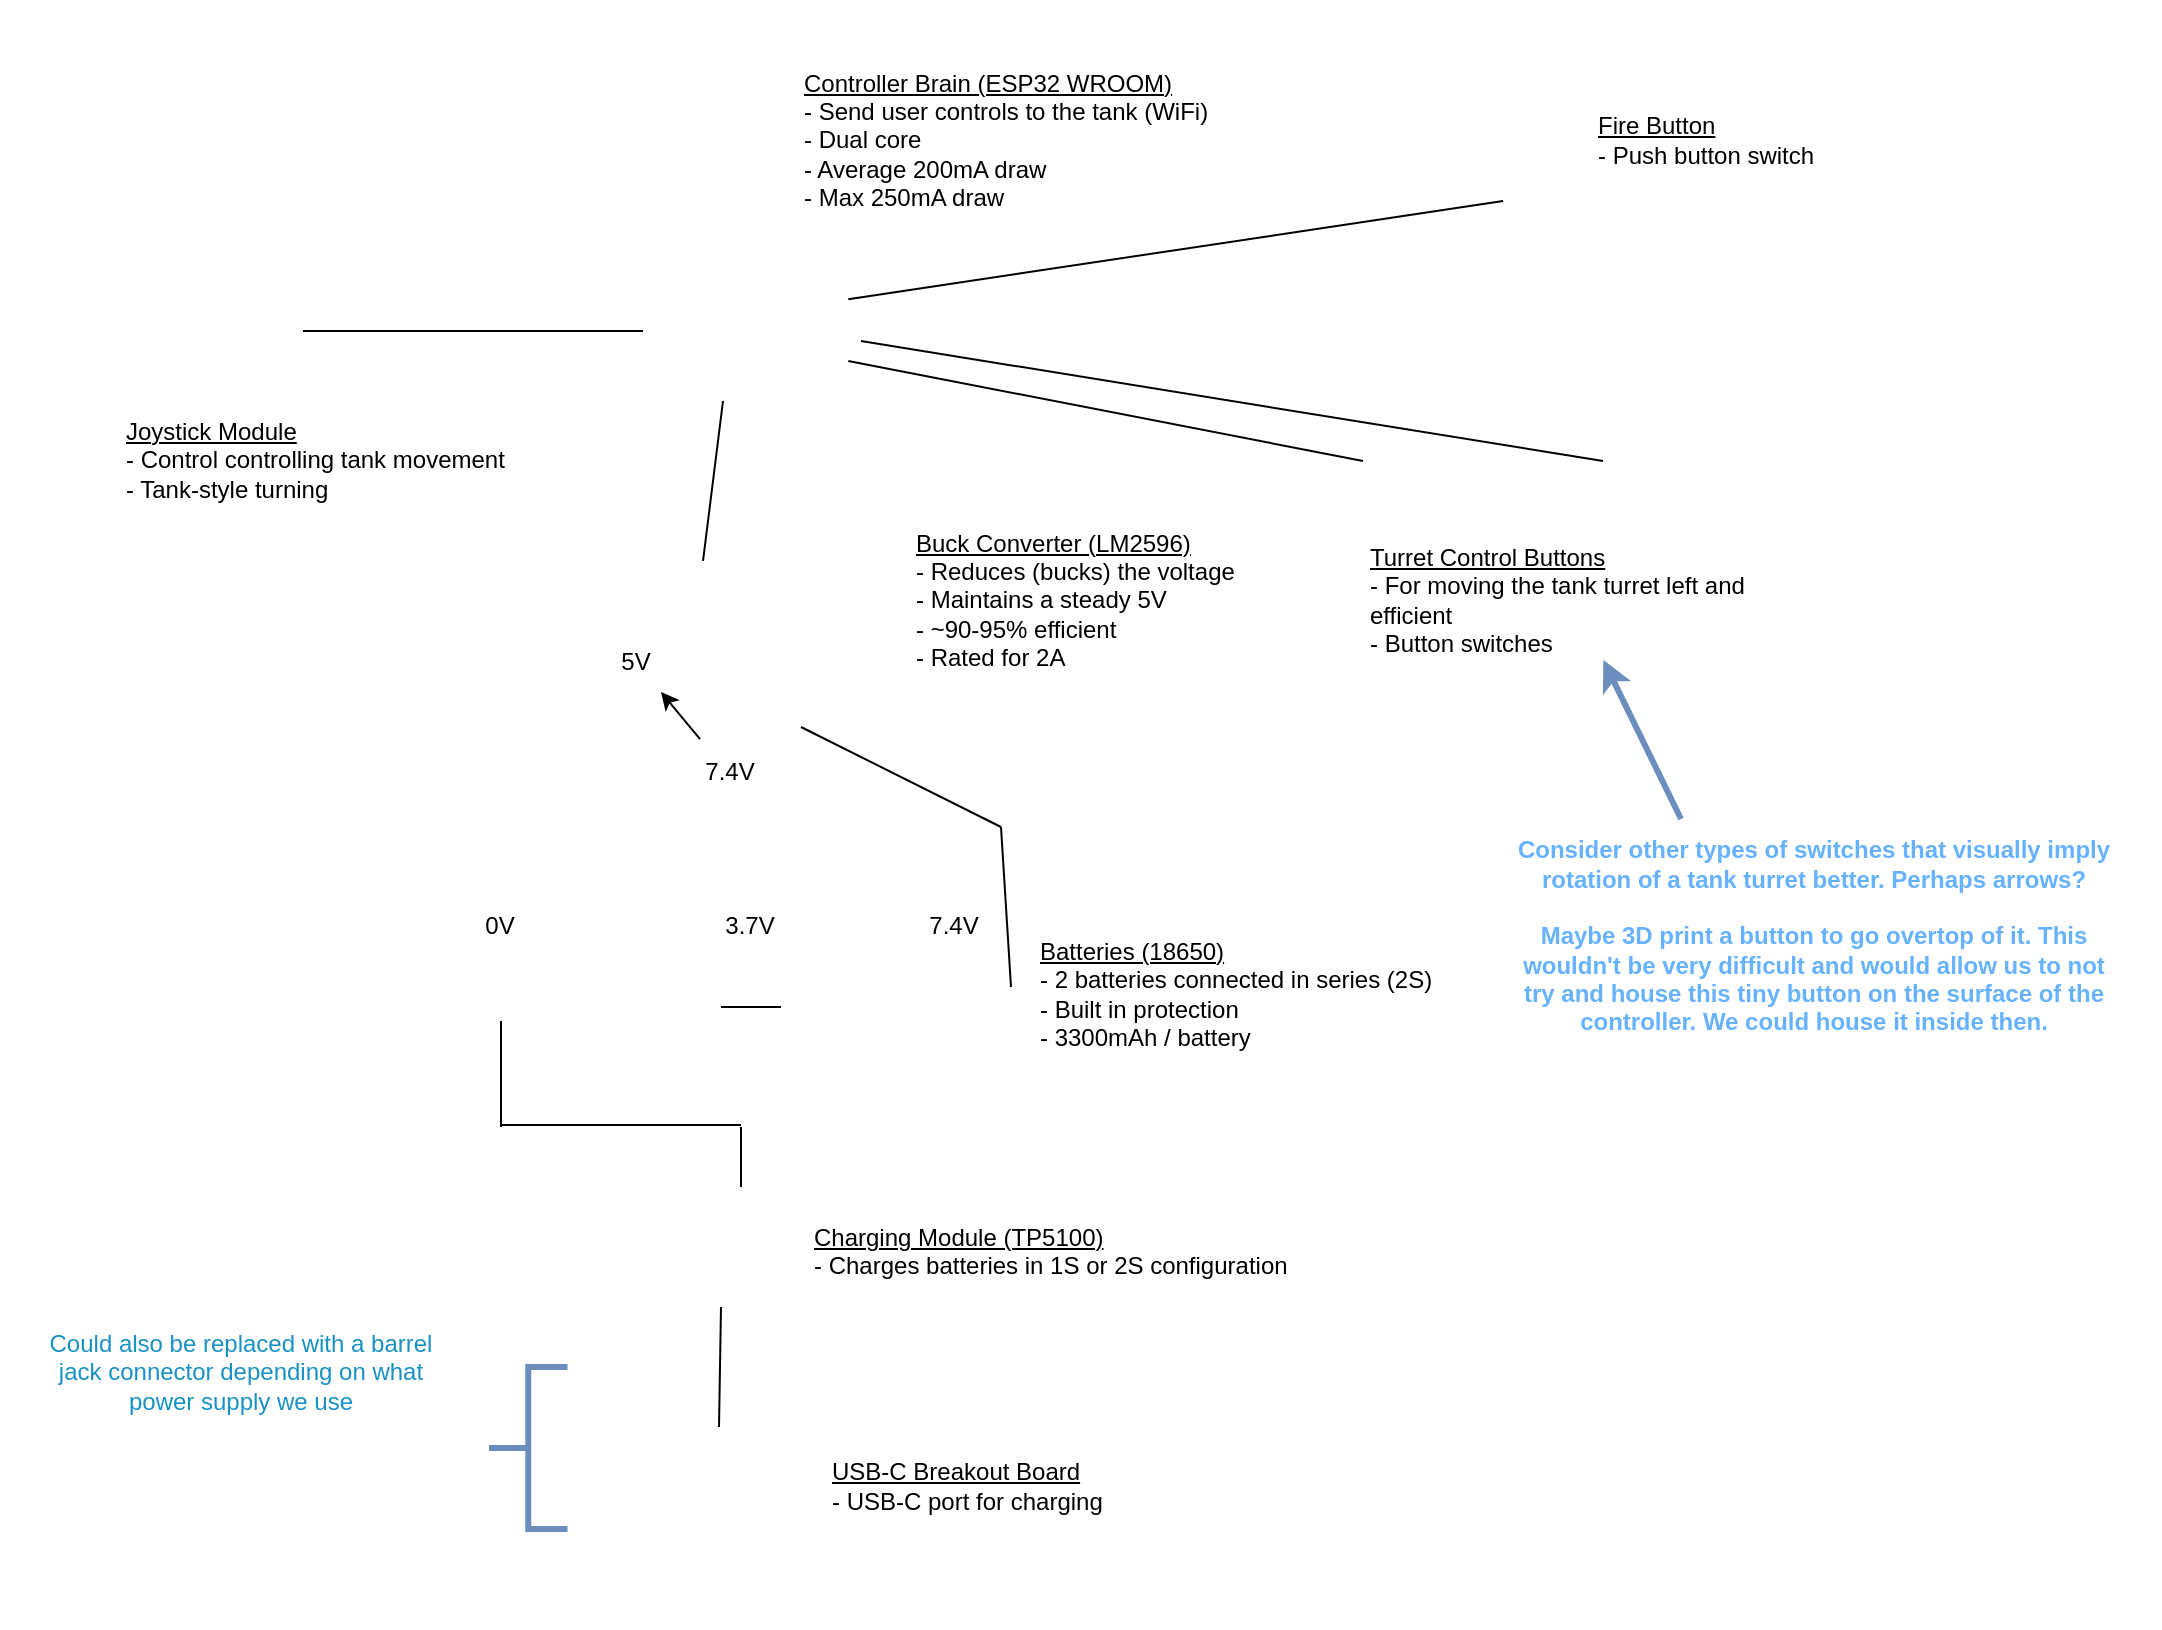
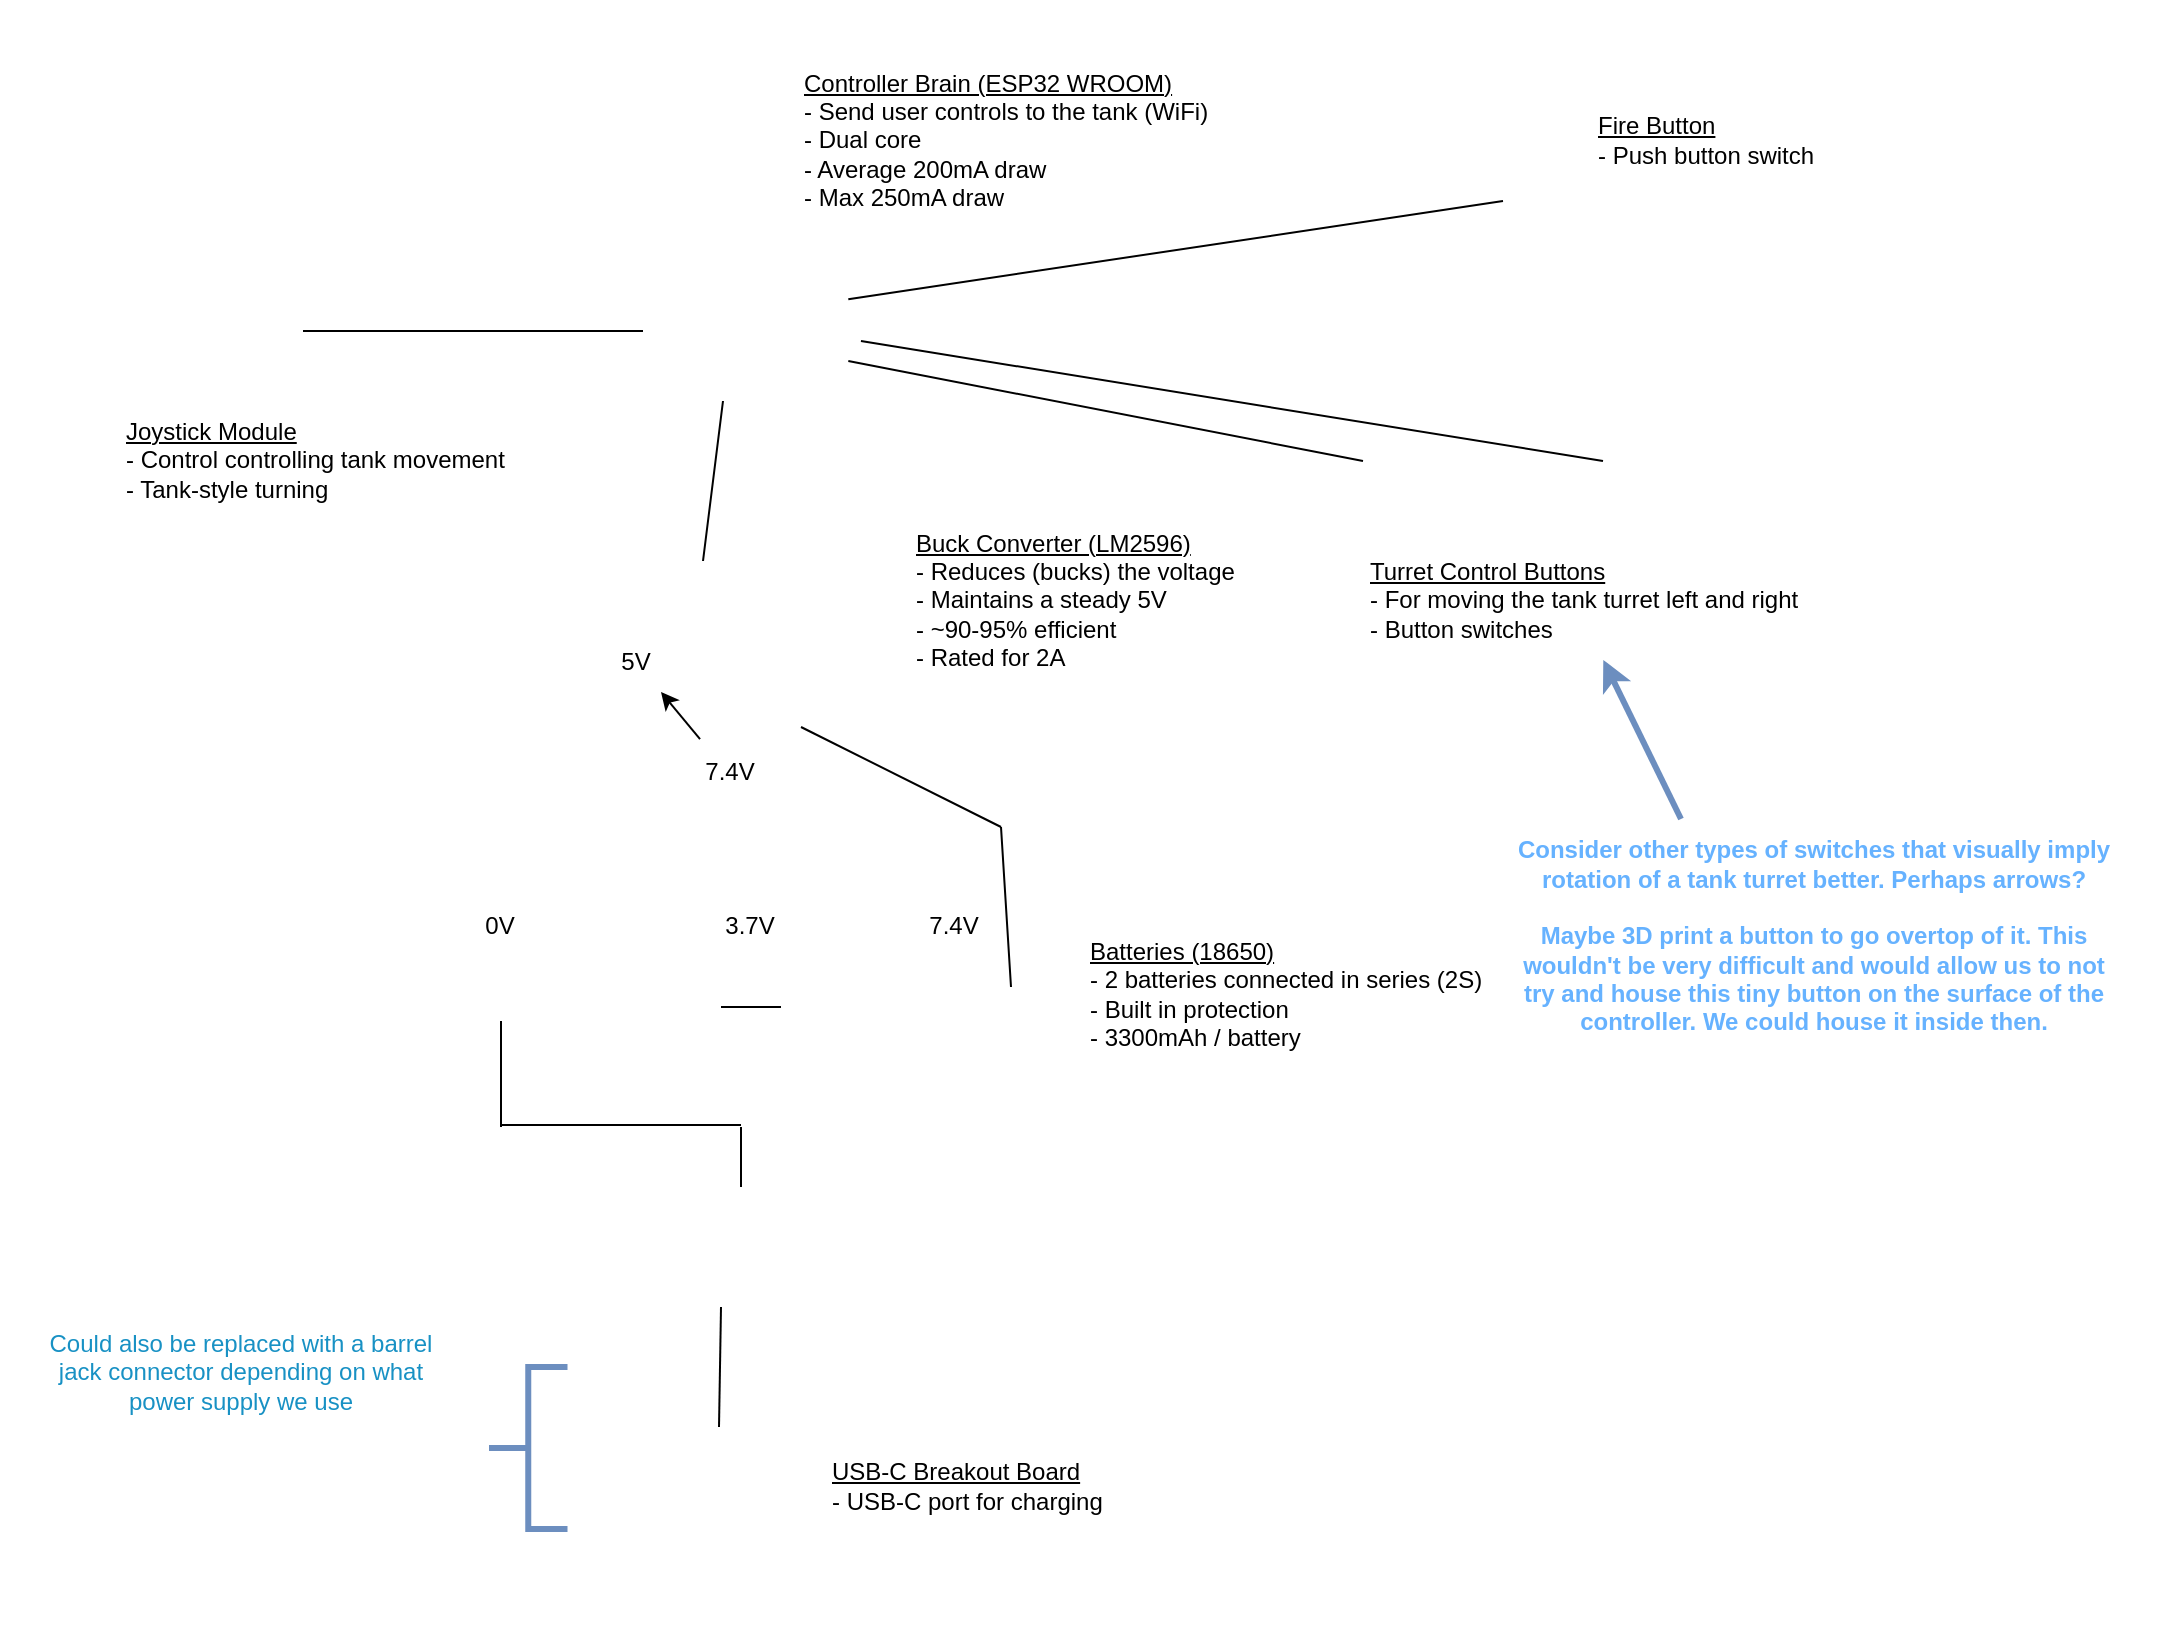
(1588, 601) -> (1588, 601)
(1242, 995) -> (1292, 995)
(1081, 1267) -> none
